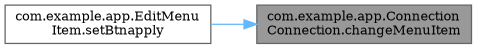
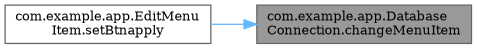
(364, 24) -> (364, 24)
